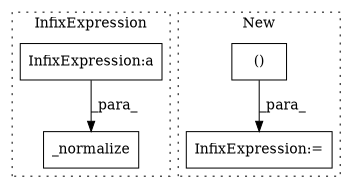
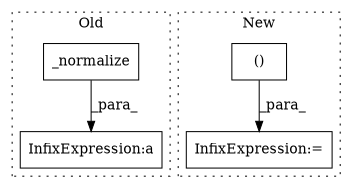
(91, 24) -> (91, 24)
(91, 101) -> (91, 101)
